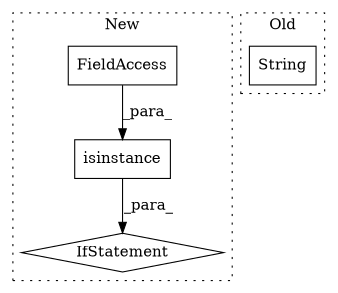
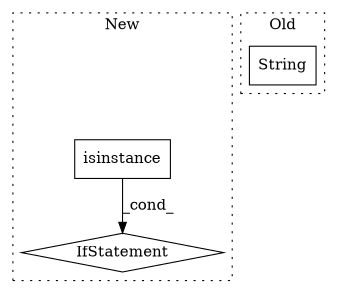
(123, 66) -> none
(148, 206) -> (148, 206)
